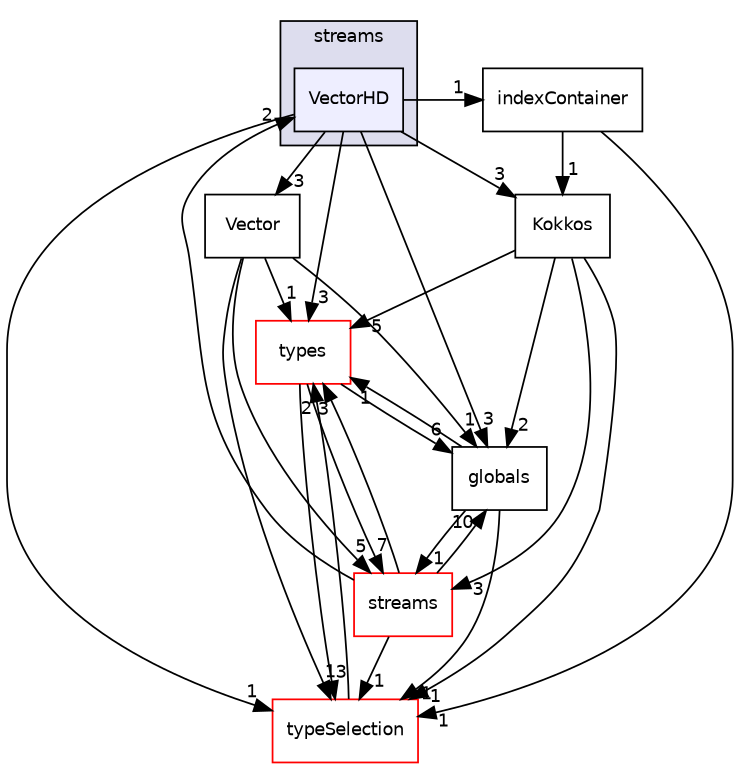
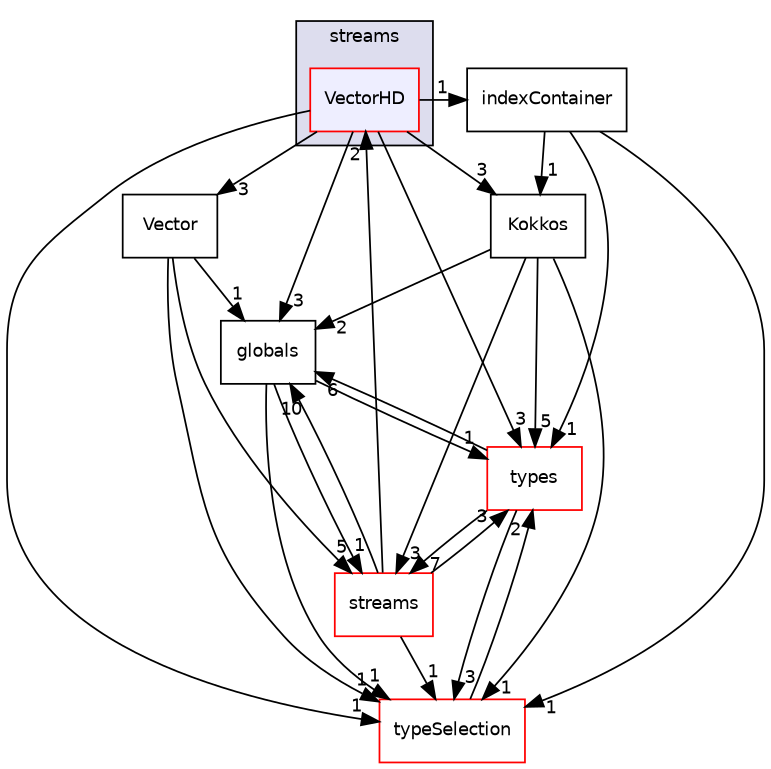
(349, 100) -> (365, 100)
(274, 281) -> (606, 281)
